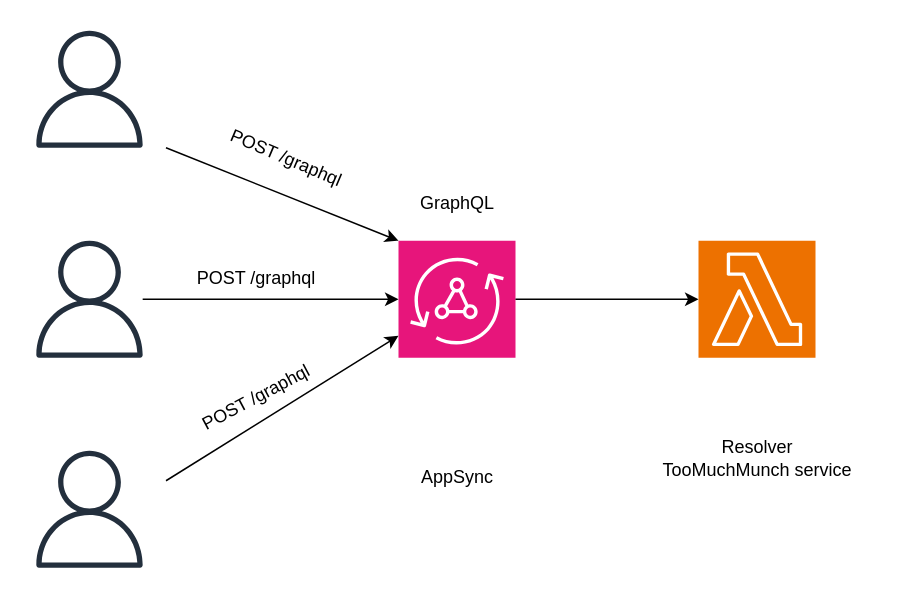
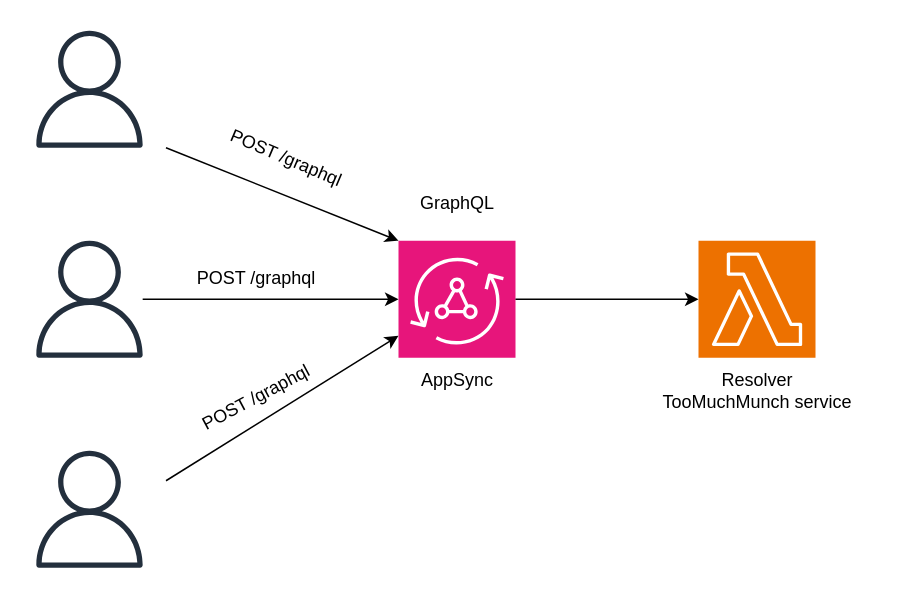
(757, 458) -> (757, 391)
(457, 478) -> (457, 380)
